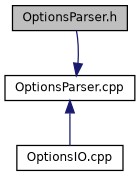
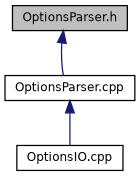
(78, 47) -> (62, 59)
